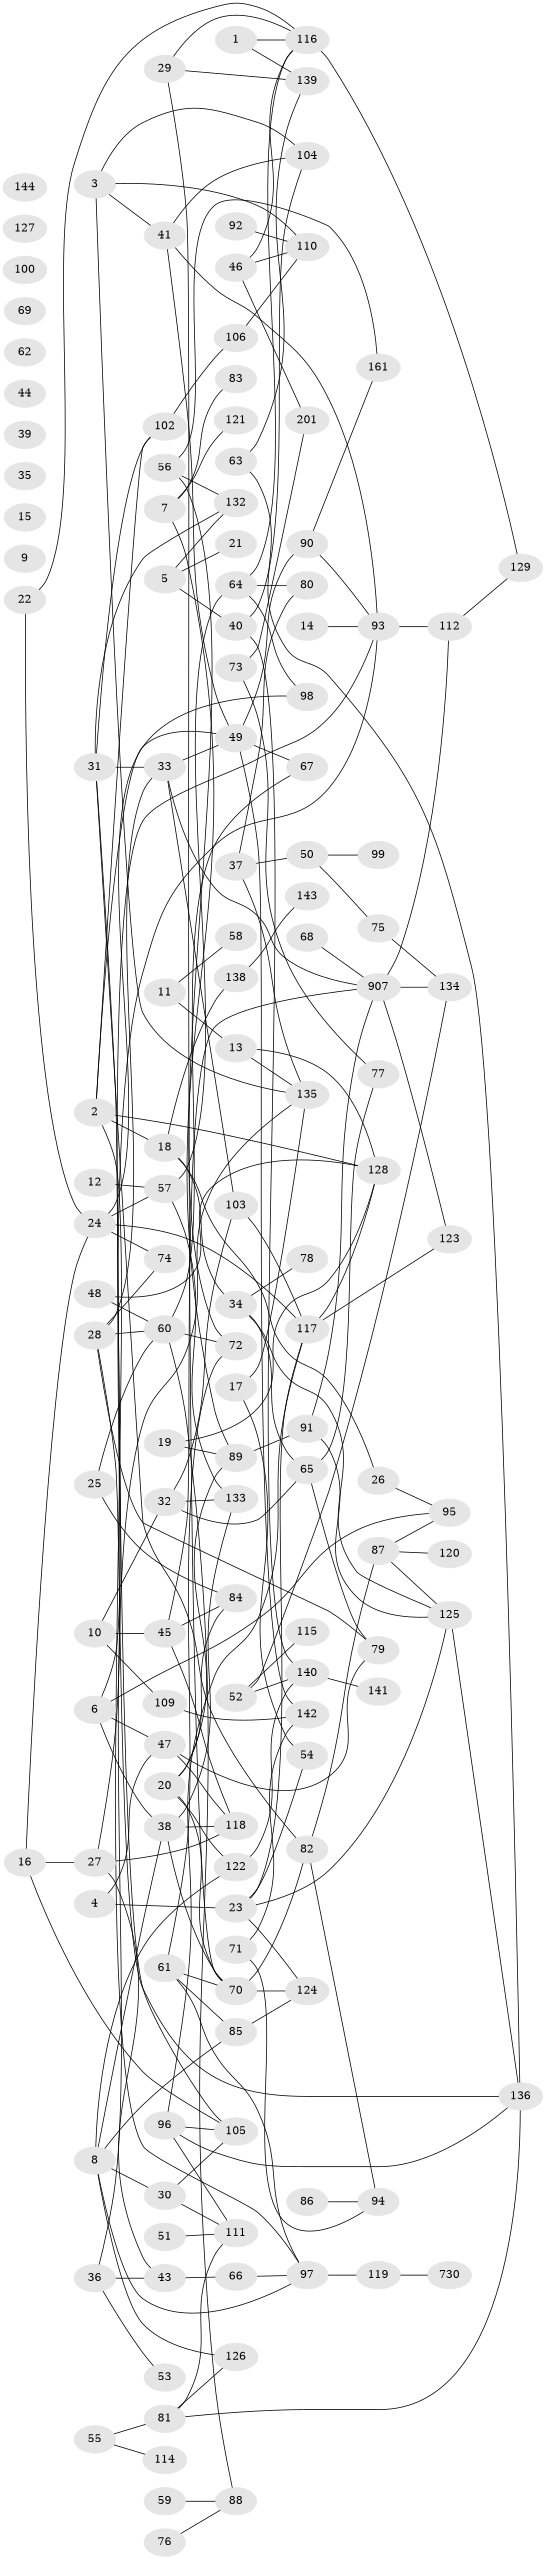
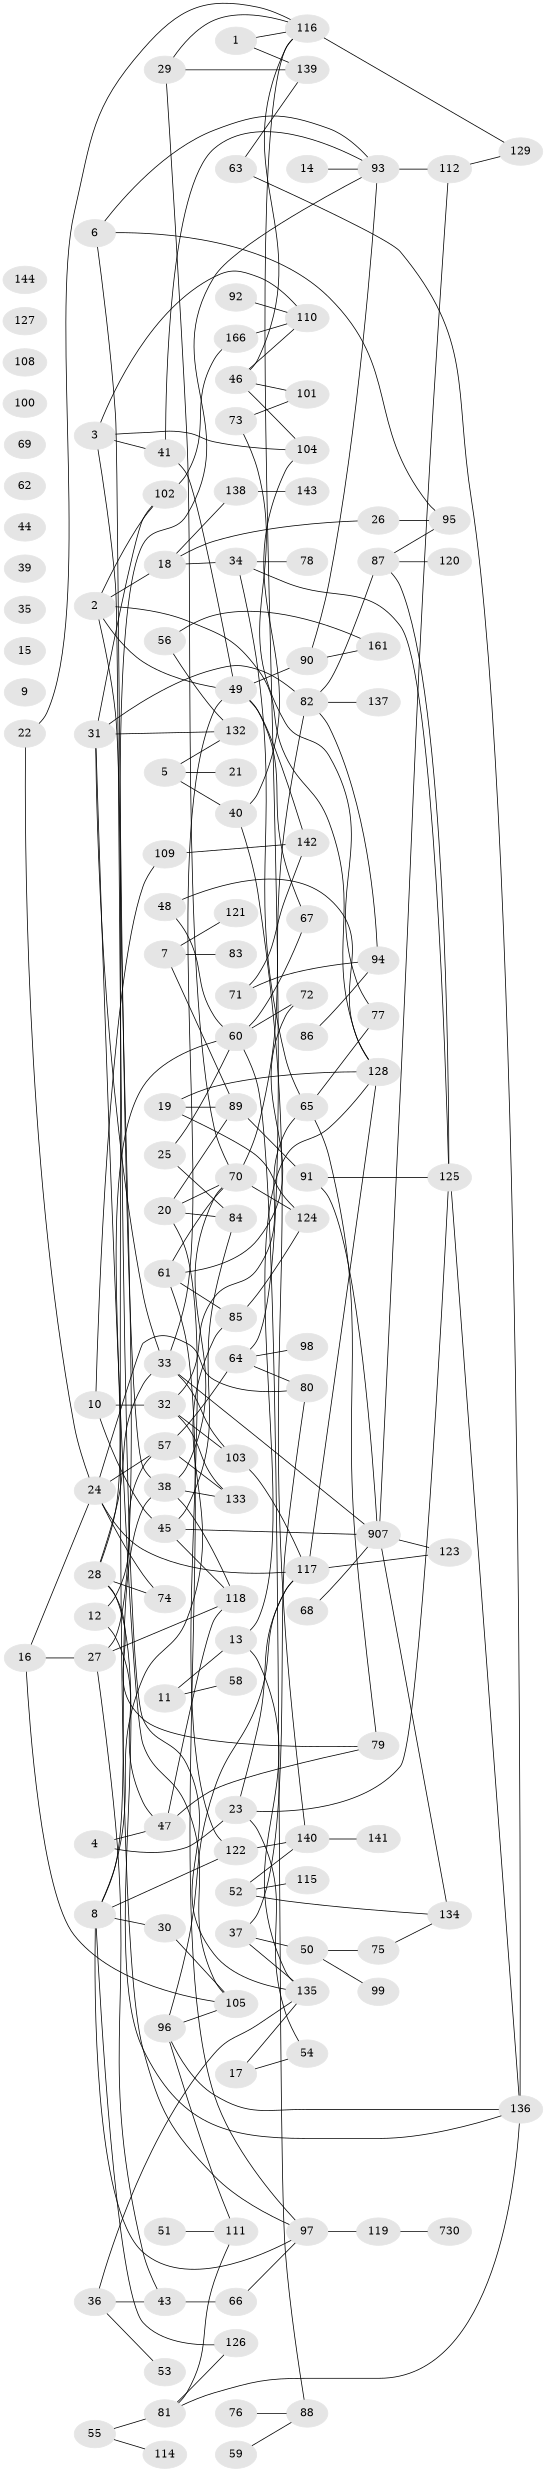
(221, 177) -> (272, 415)
(236, 338) -> (236, 339)
none -> (25, 362)
(307, 420) -> (307, 394)
none -> (378, 702)
(205, 842) -> none
(119, 901) -> (148, 1340)
(130, 1727) -> (130, 1722)
(275, 1950) -> (245, 1148)
(197, 2213) -> none
